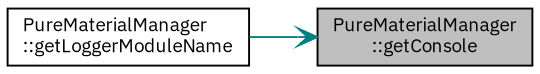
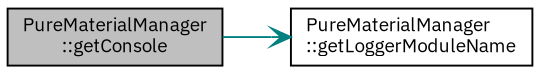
(274, 37) -> (247, 37)
